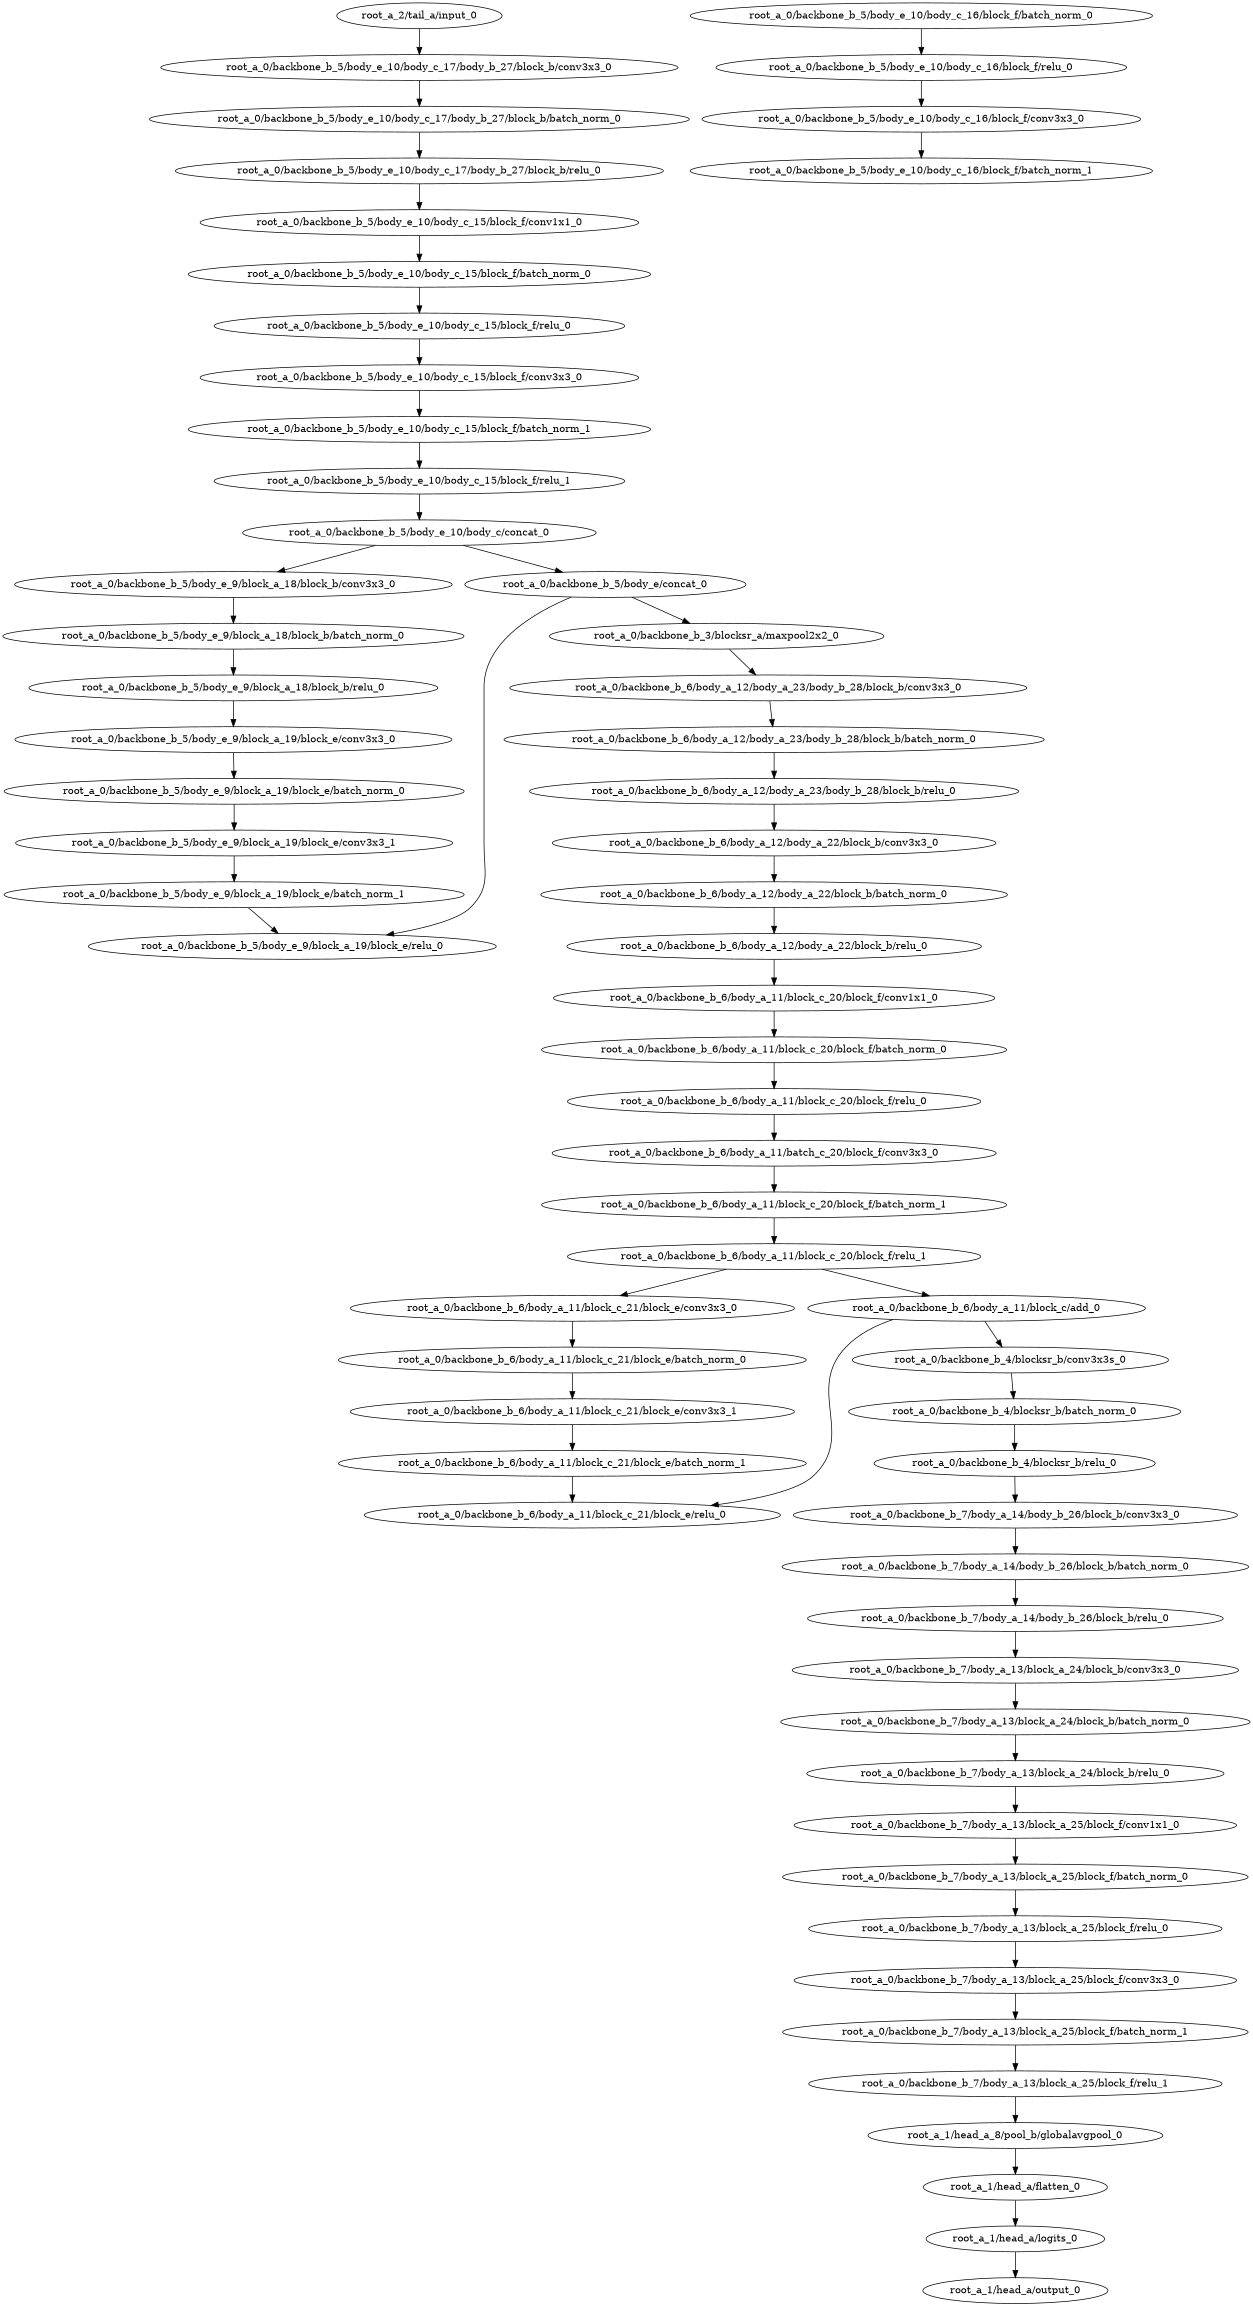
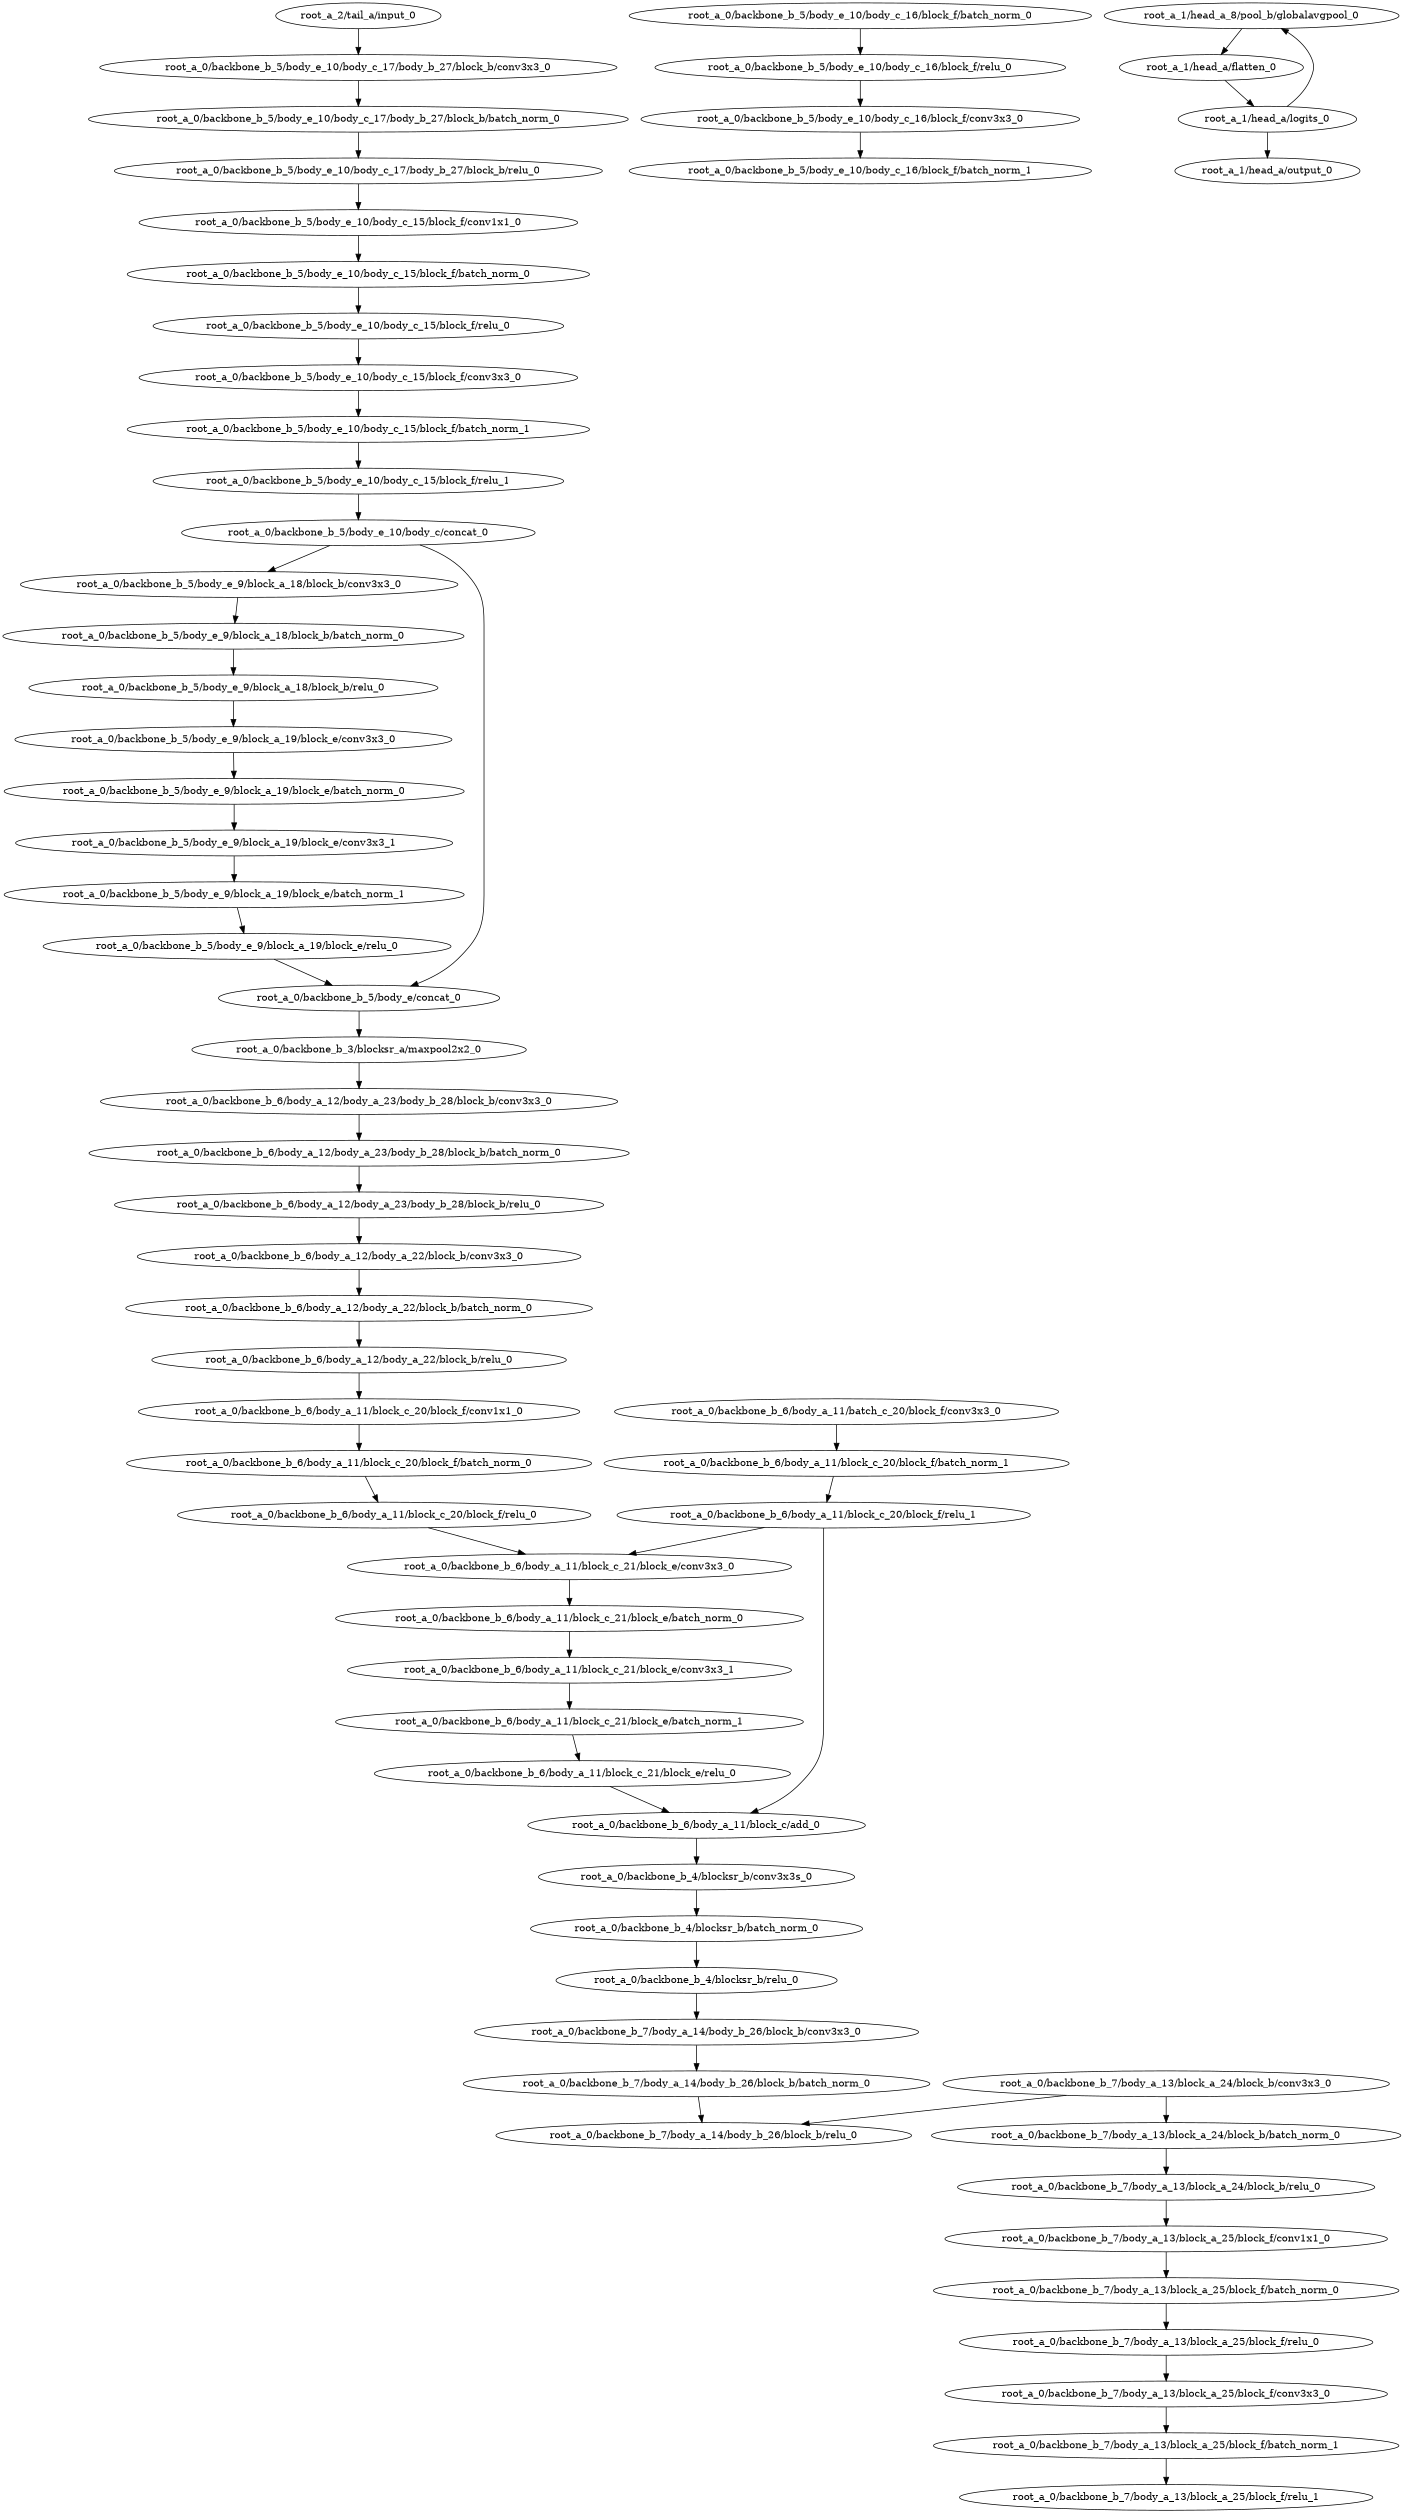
(484, 774) -> (300, 971)
(774, 1124) -> (473, 1540)
(831, 1435) -> (636, 1798)
(1015, 1641) -> (938, 2109)
(1015, 2106) -> (1313, 69)
